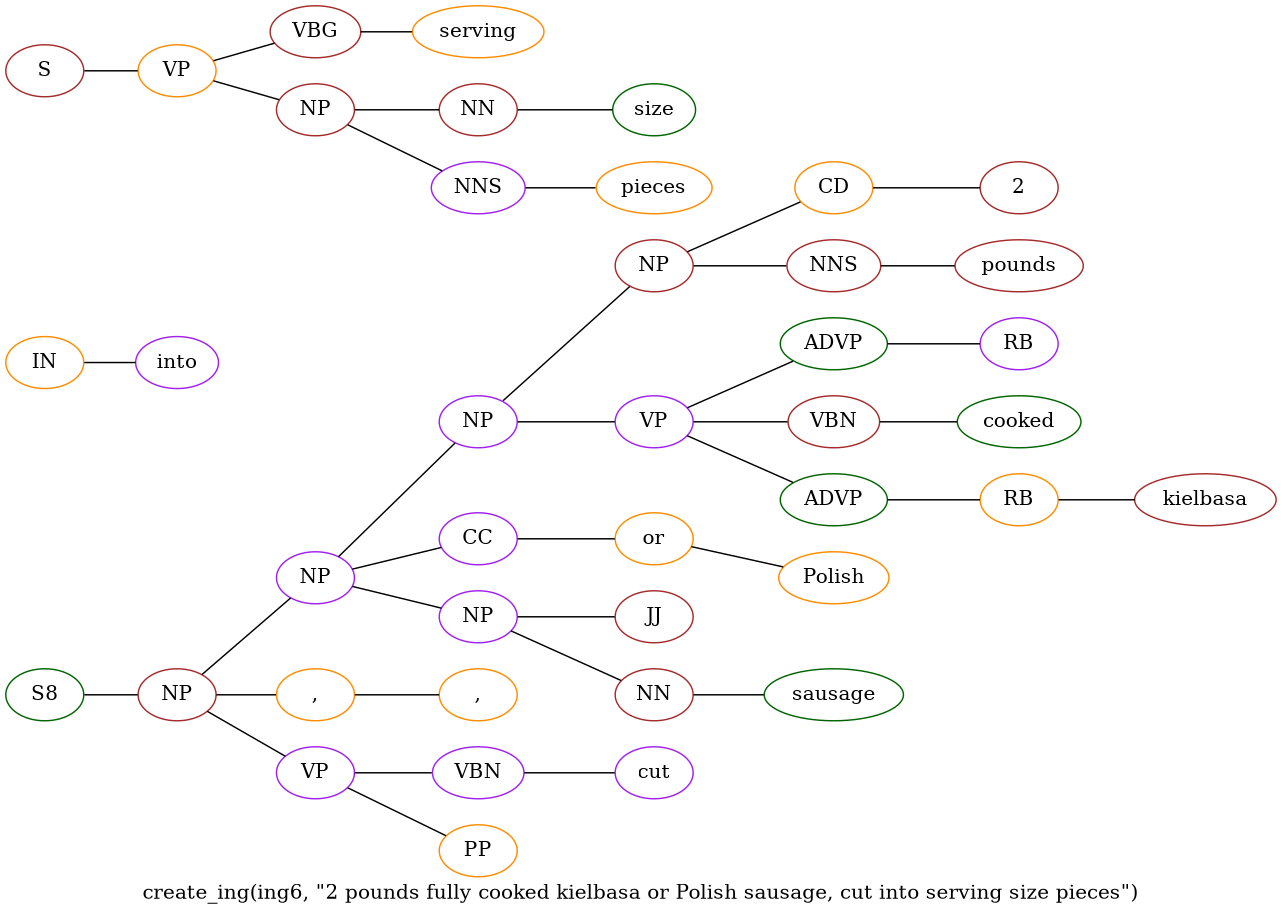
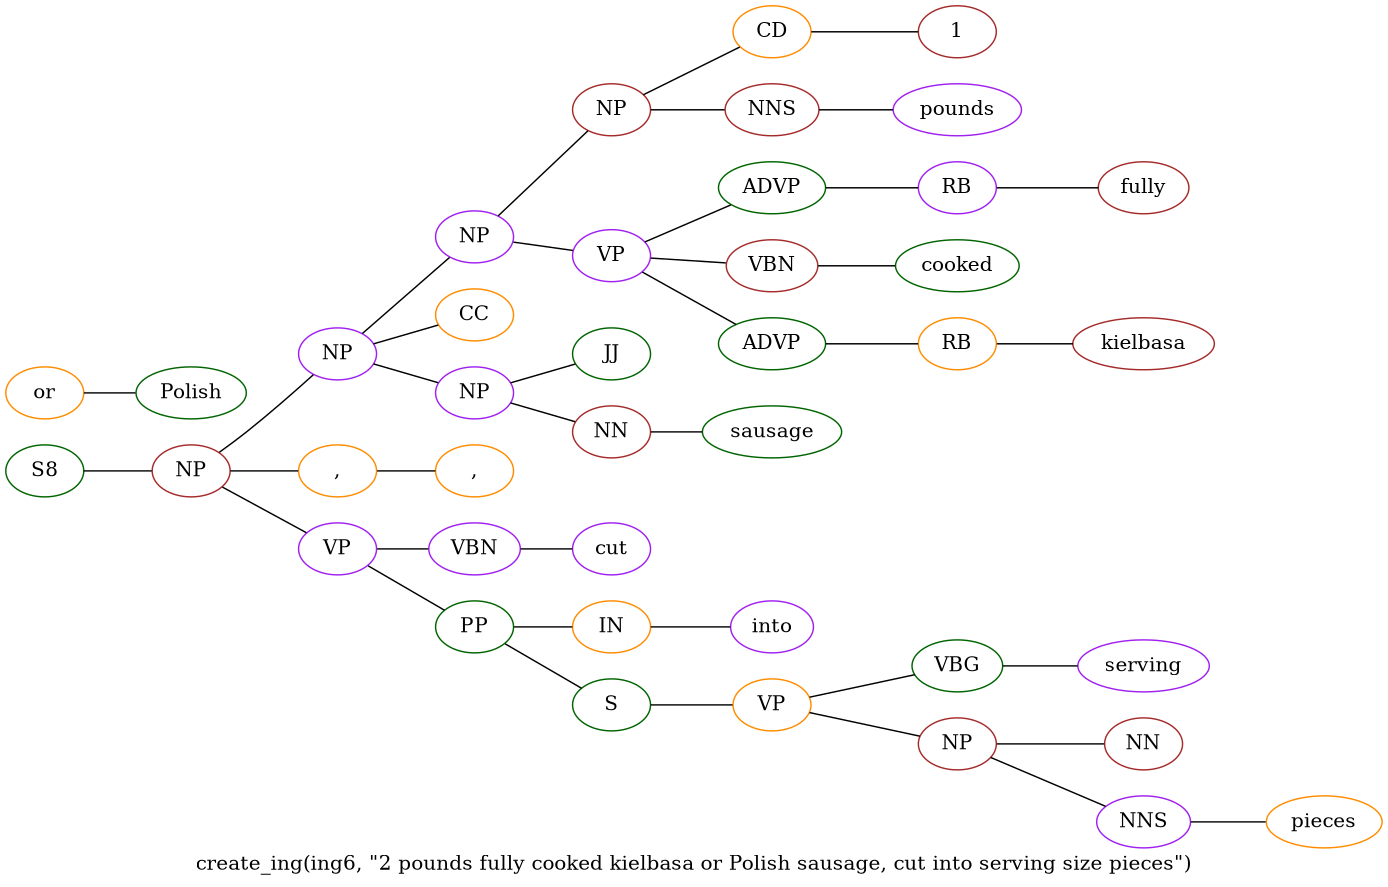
(315, 32) -> (957, 666)
(478, 32) -> (1144, 666)
(45, 71) -> (612, 705)
(654, 110) -> none
(1019, 188) -> (957, 32)
none -> (1144, 188)
(1019, 266) -> (957, 110)
(478, 539) -> (475, 315)
(566, 539) -> none
(834, 578) -> (191, 393)
(654, 617) -> (612, 354)
none -> (543, 627)
none -> (543, 666)
(478, 851) -> (475, 627)
